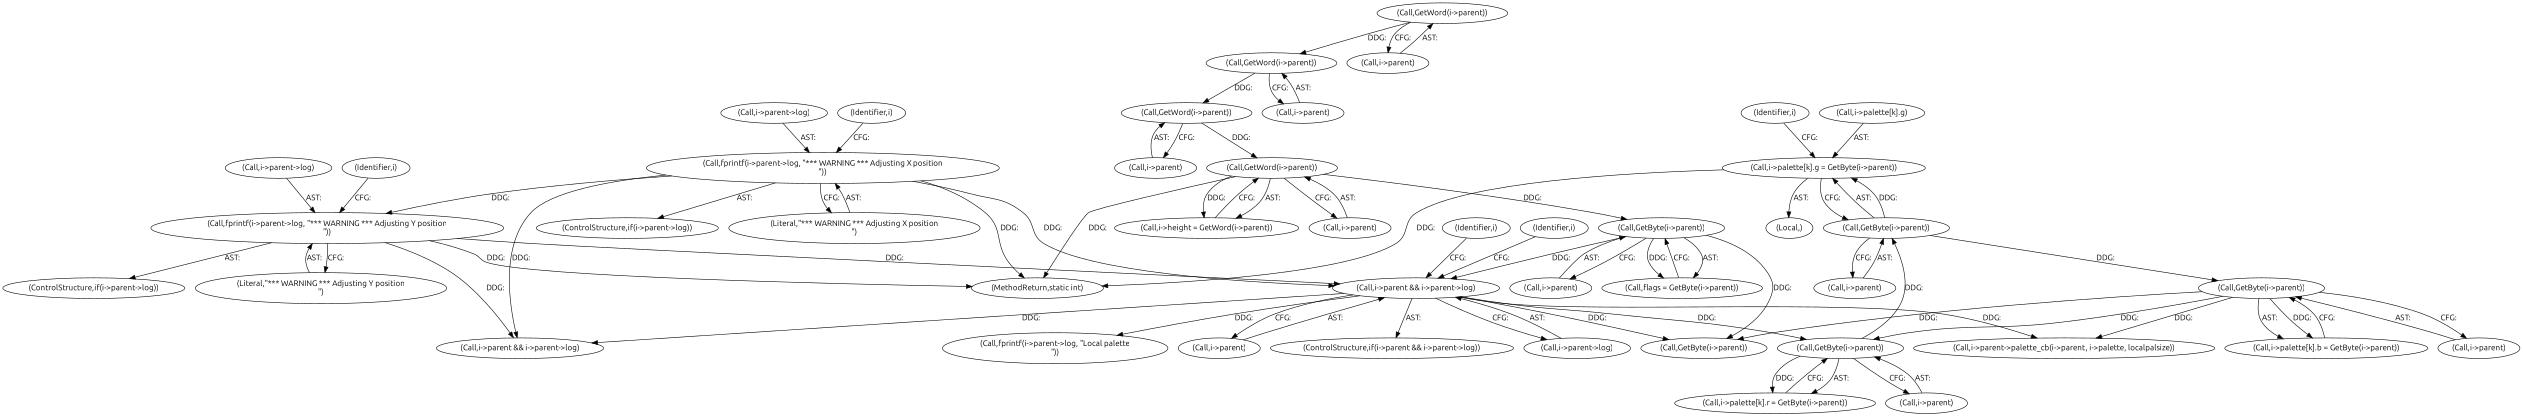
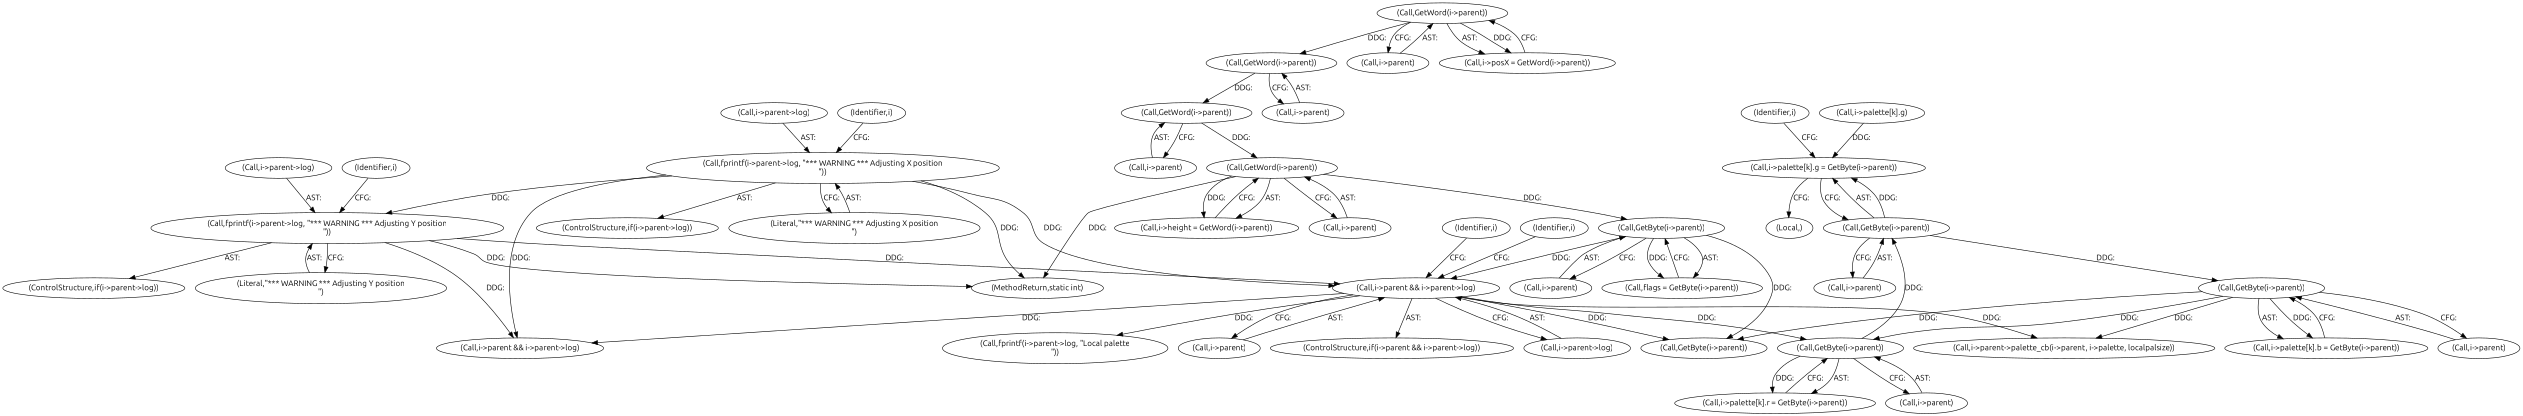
none -> (1527, 63)
(1863, 138) -> (1863, 138)
(1802, 198) -> (1802, 198)
(1410, 219) -> none
